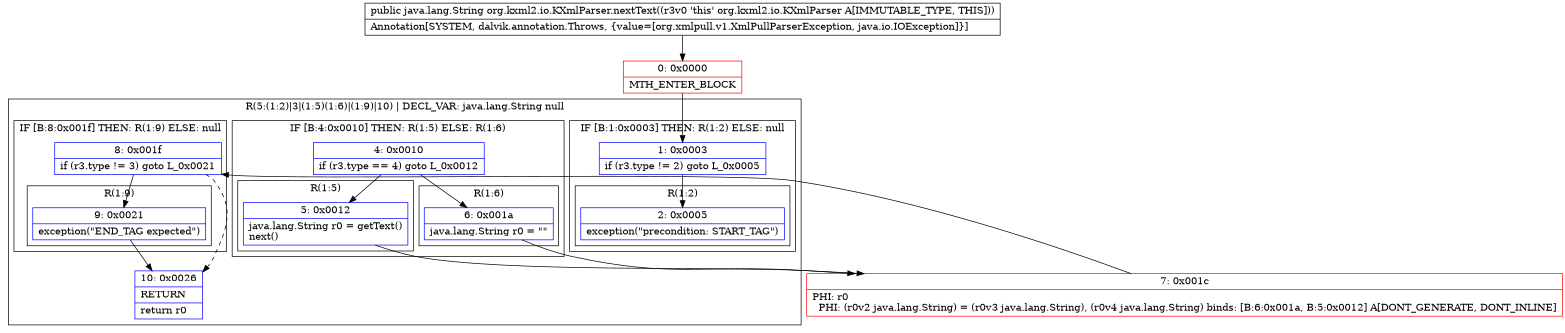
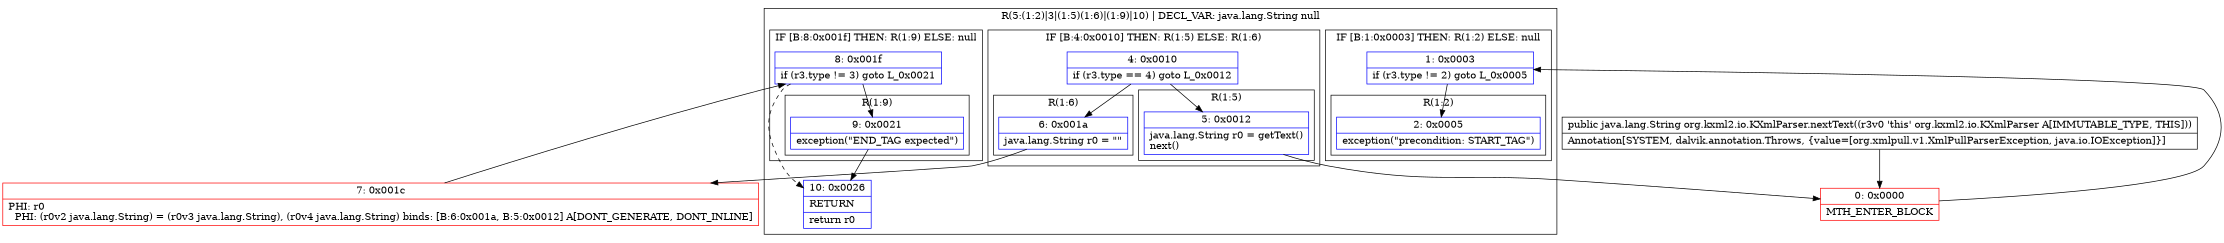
(603, 268) -> (1547, 179)
